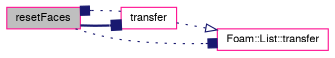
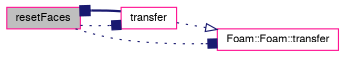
(106, 11) -> (106, 11)
(95, 26) -> (95, 26)
(273, 40) -> (278, 40)
